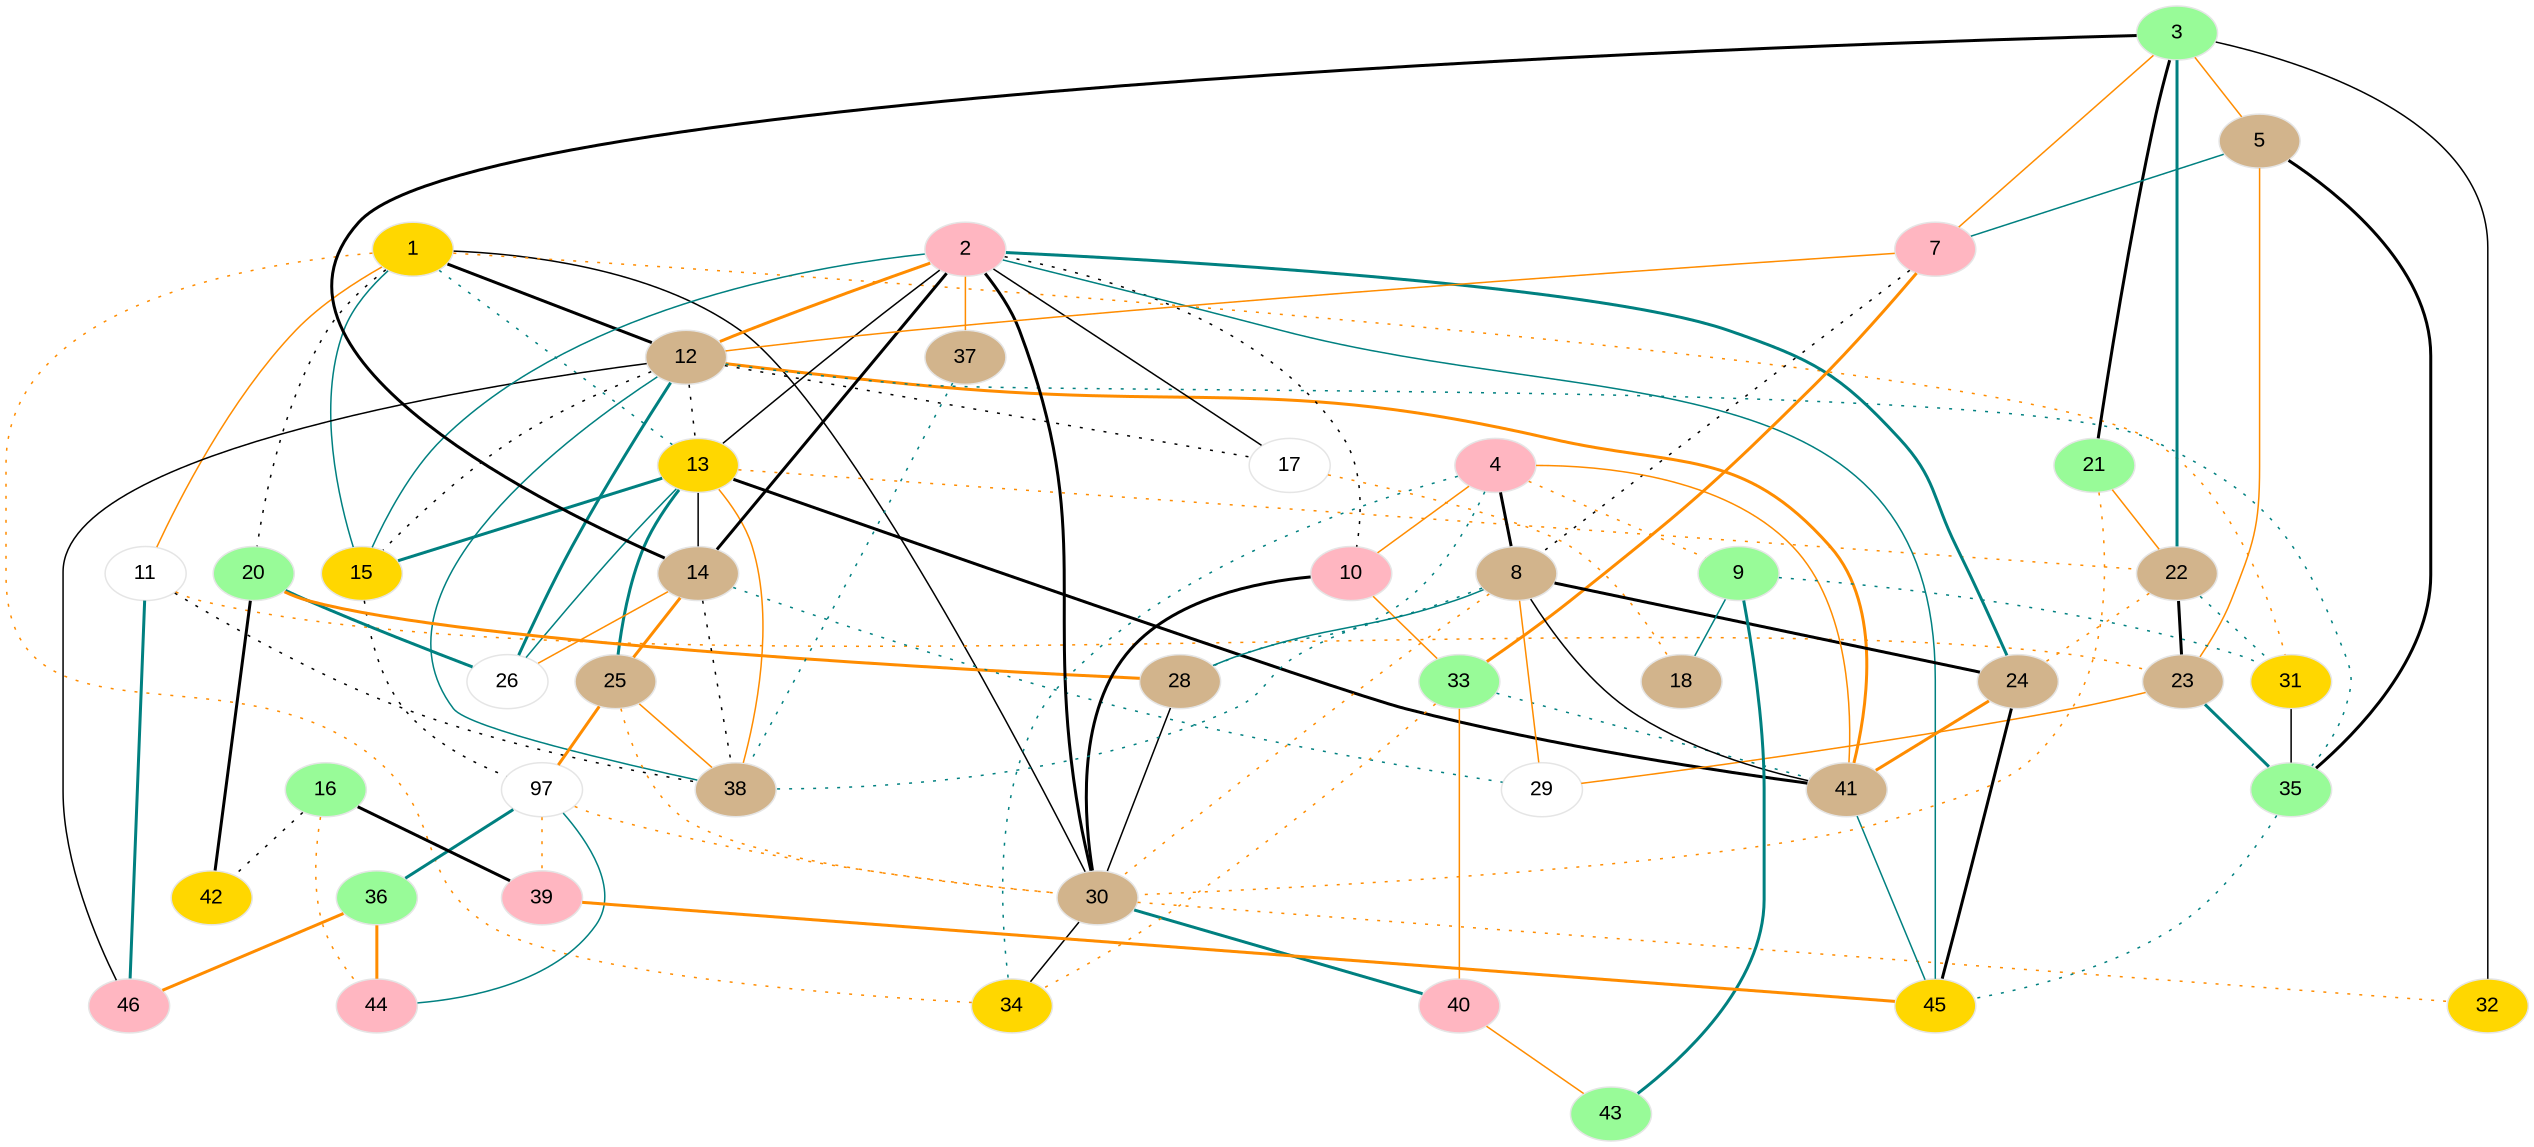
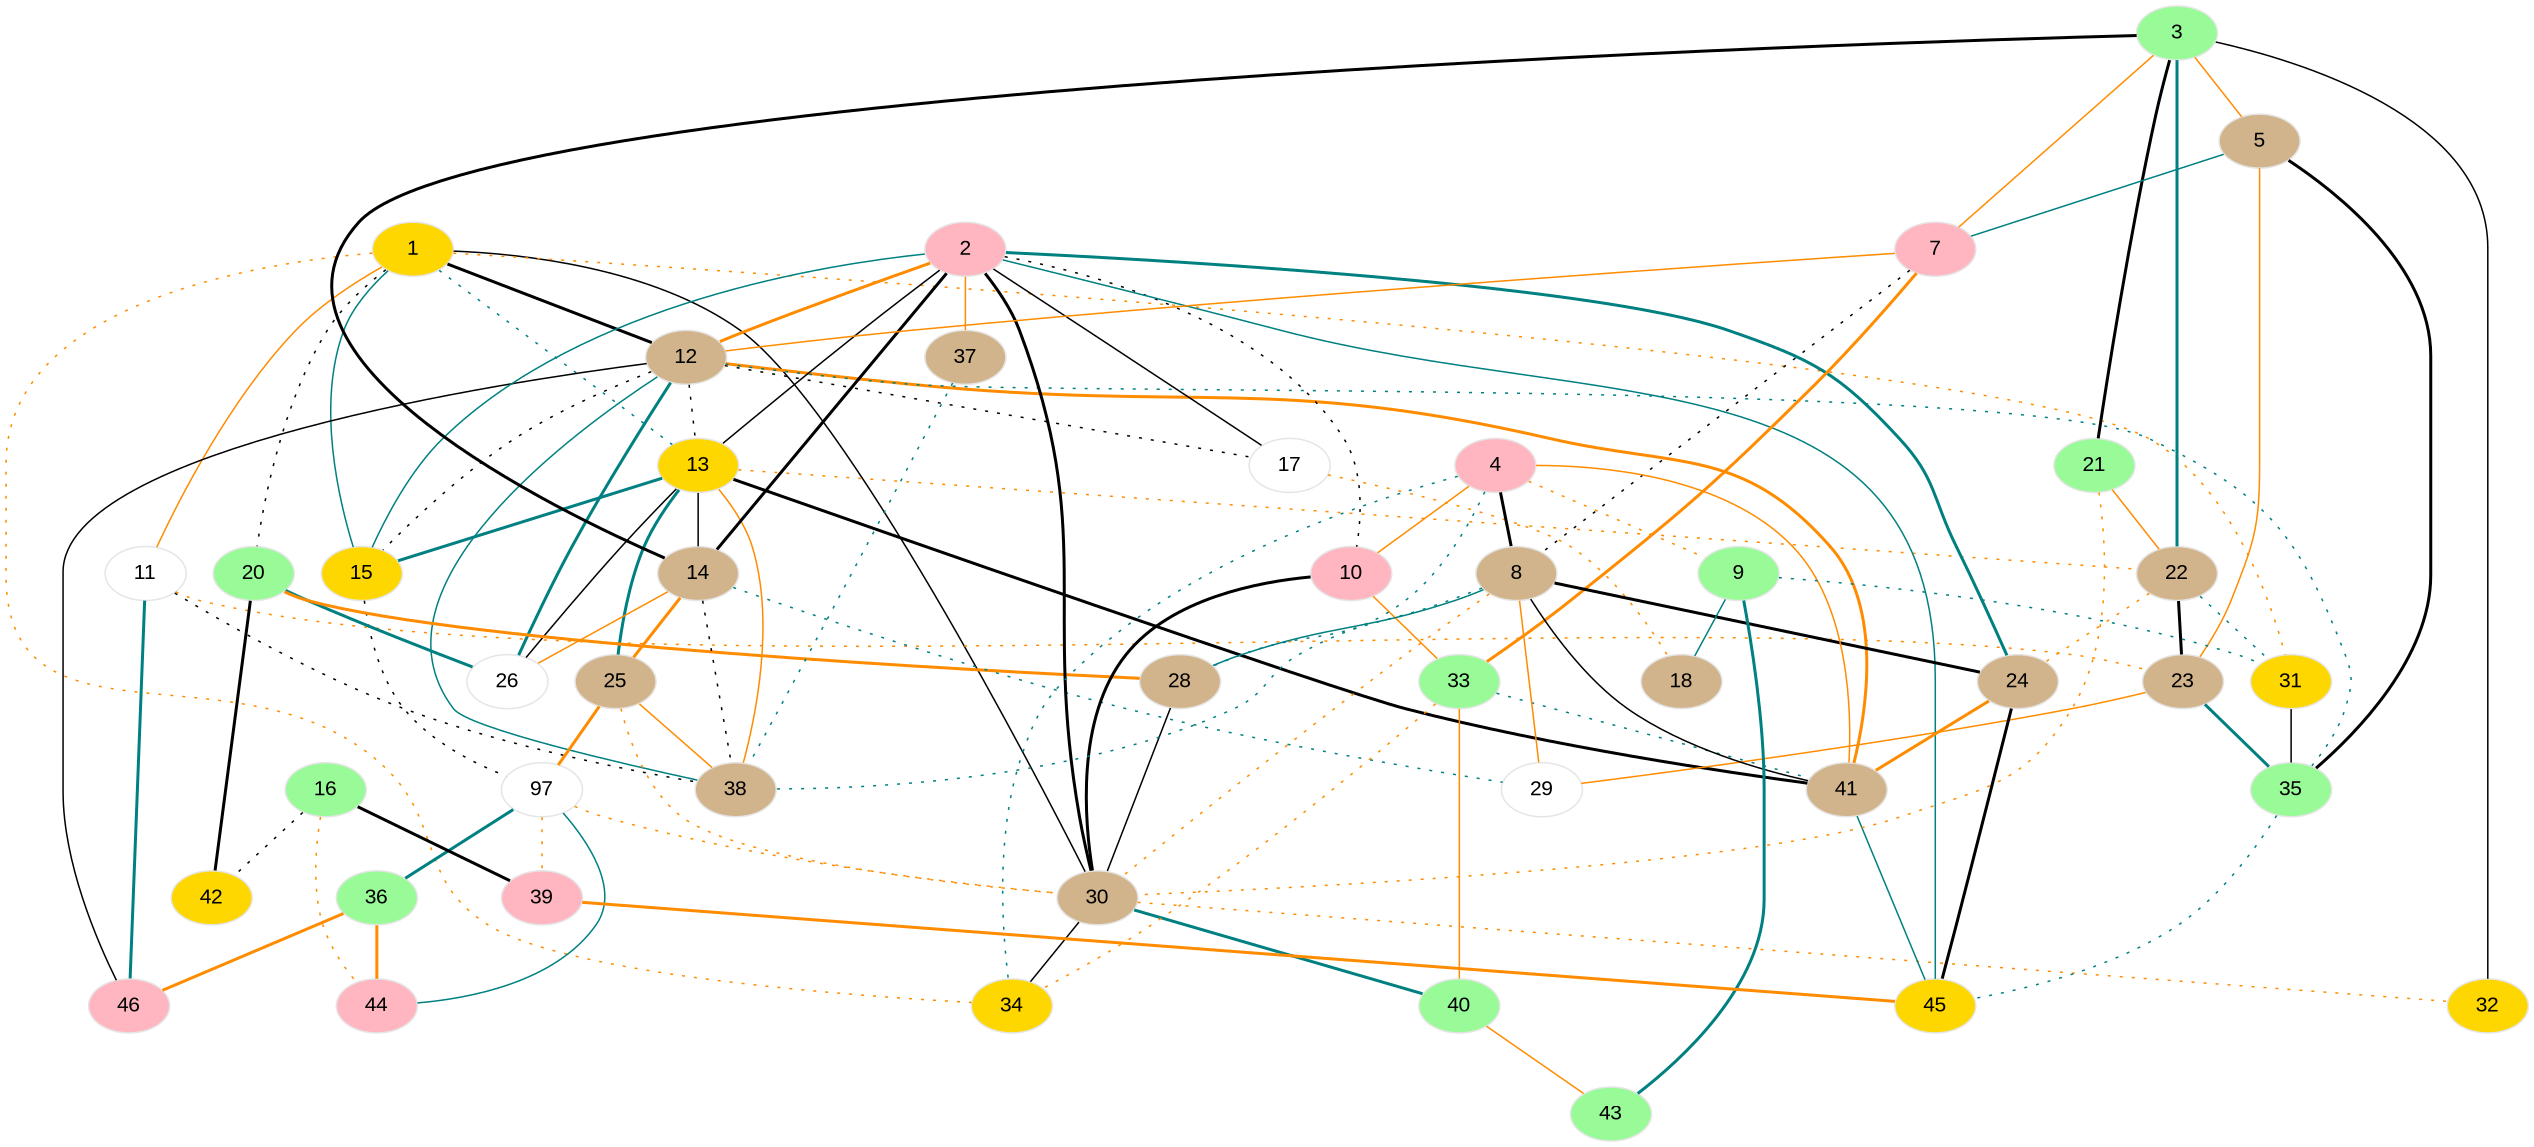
(599, 572) -> (599, 572)
(1459, 1006) -> (1459, 1006)
